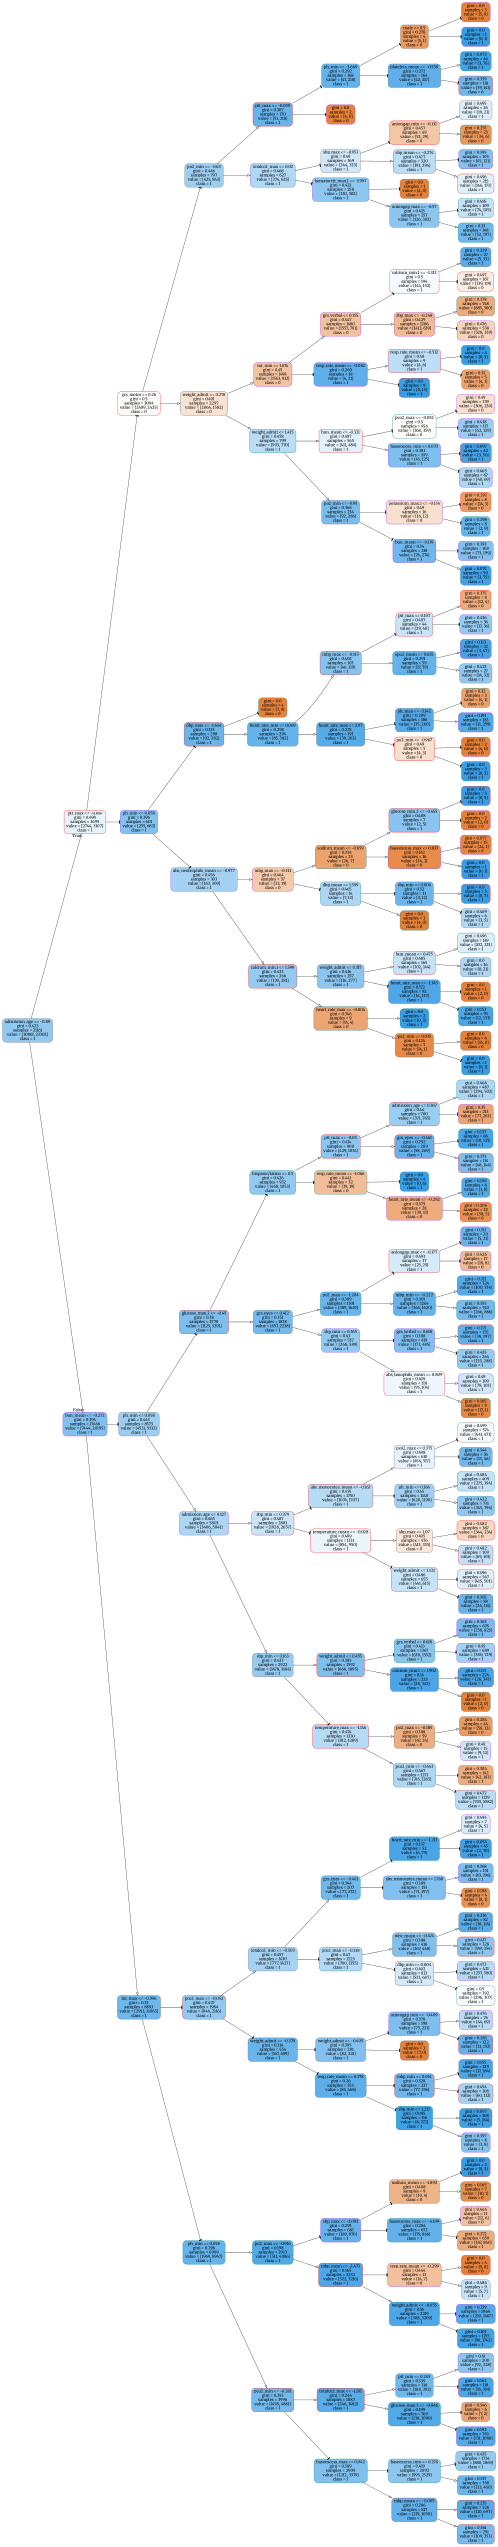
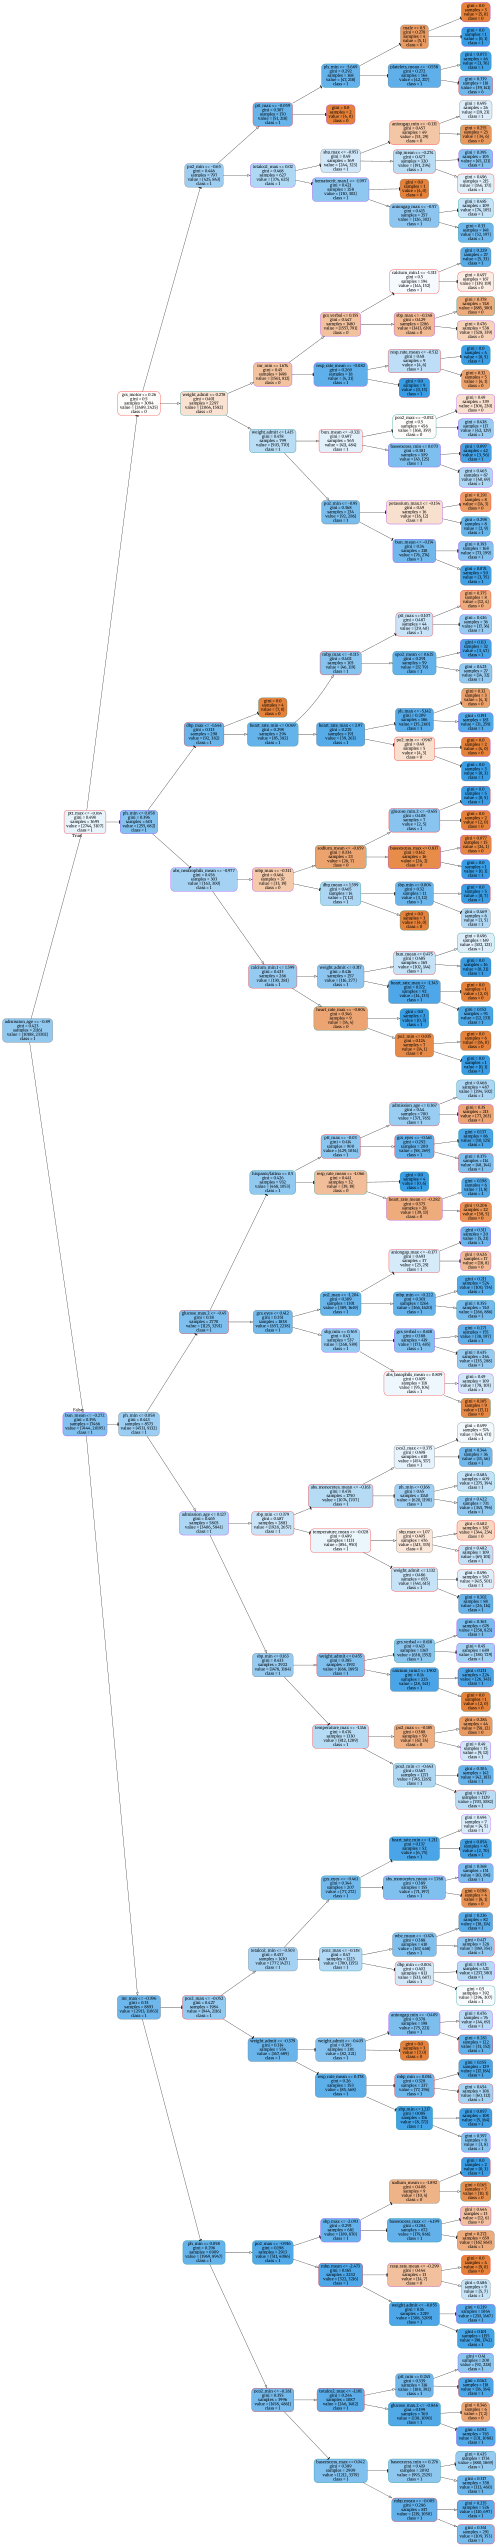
(476, 967) -> (476, 967)
(476, 1775) -> (476, 1775)
